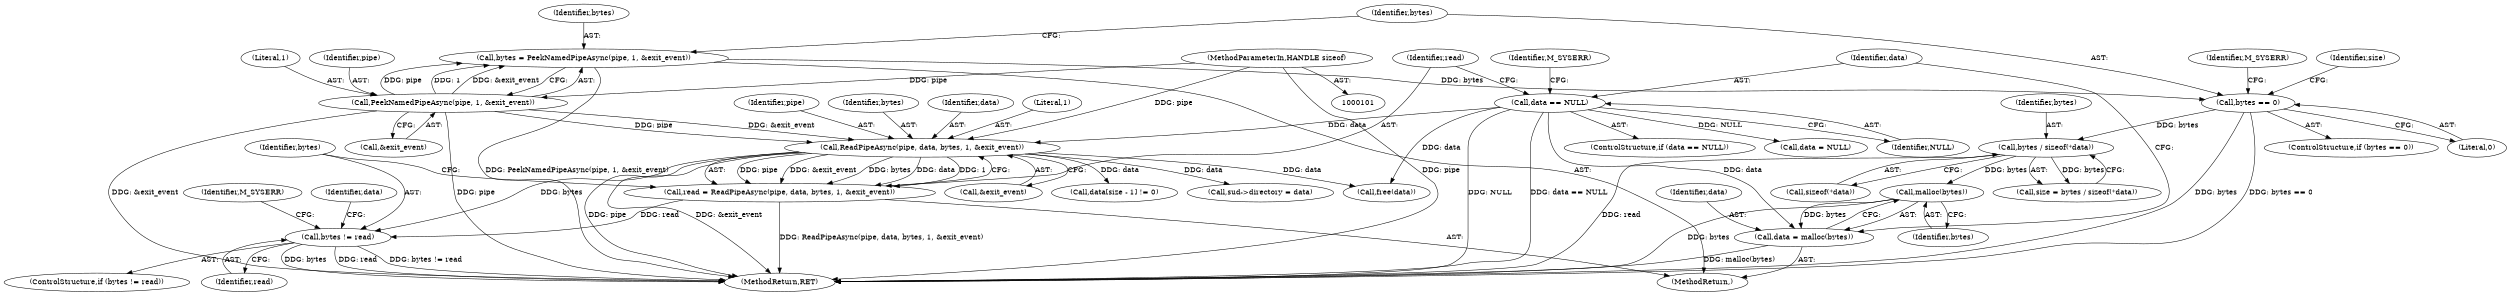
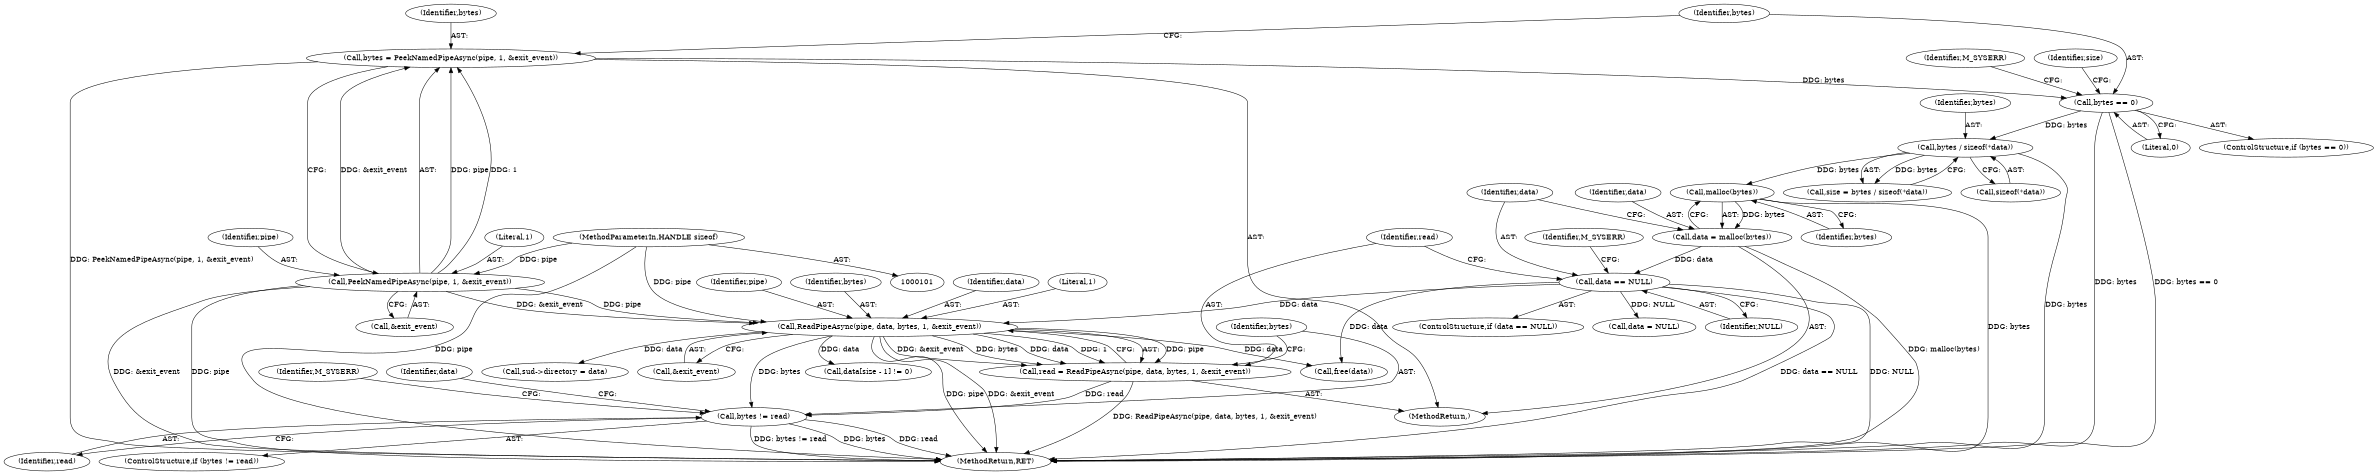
(1660, 166) -> (1670, 259)
(1622, 215) -> (2066, 305)
